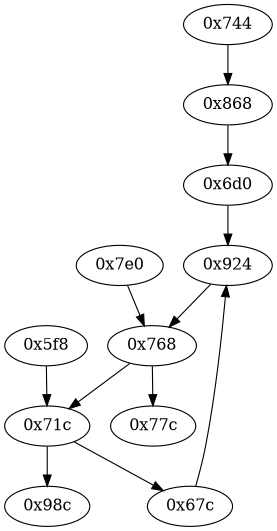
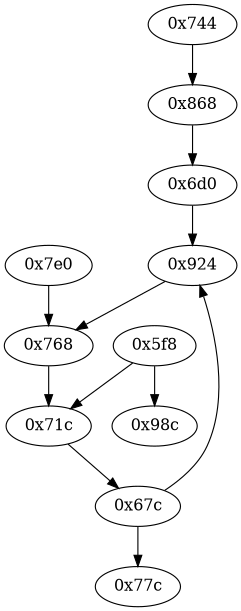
(153, 380) -> (138, 541)
(47, 461) -> (155, 380)
